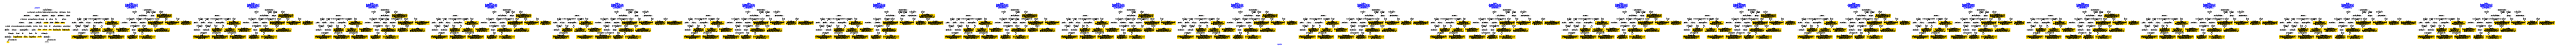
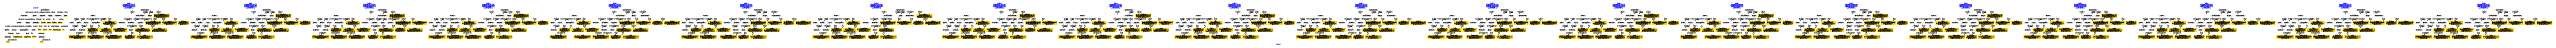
(68, 16) -> (65, 16)
(51, 23) -> (49, 23)
(66, 30) -> (63, 30)
(26, 37) -> none
(8, 42) -> (8, 42)
(47, 42) -> (42, 42)
